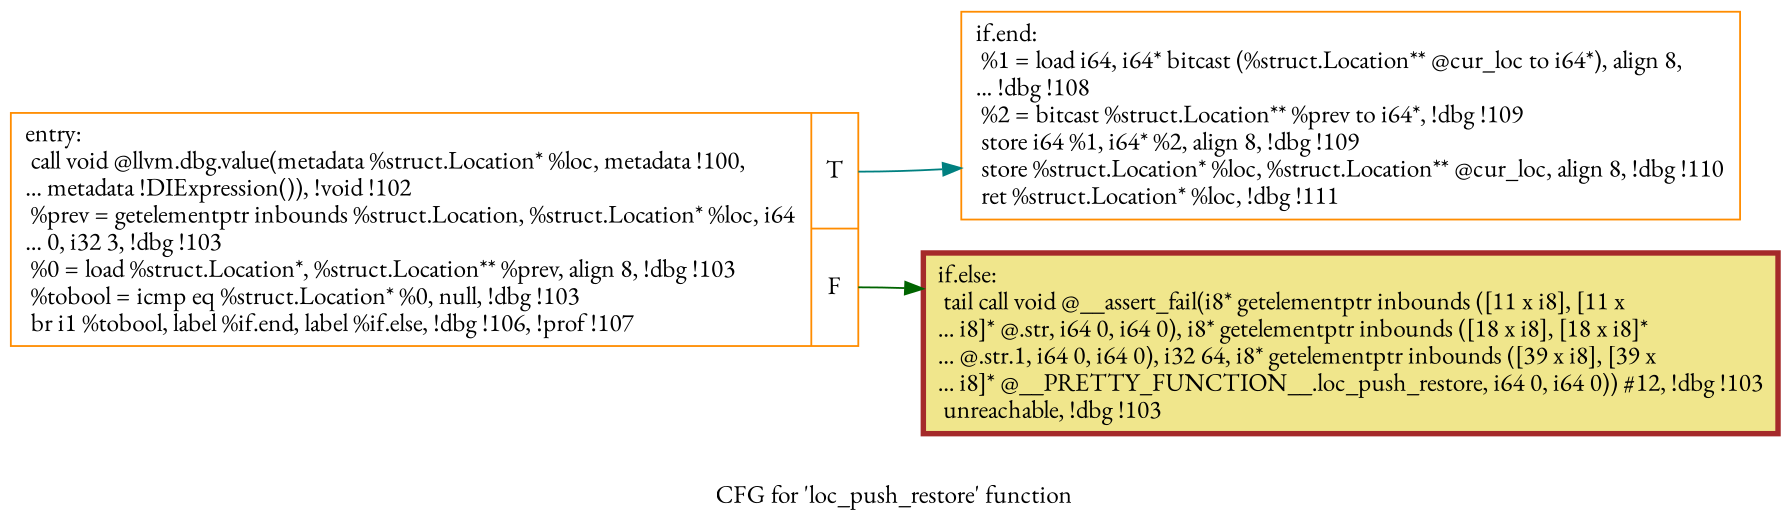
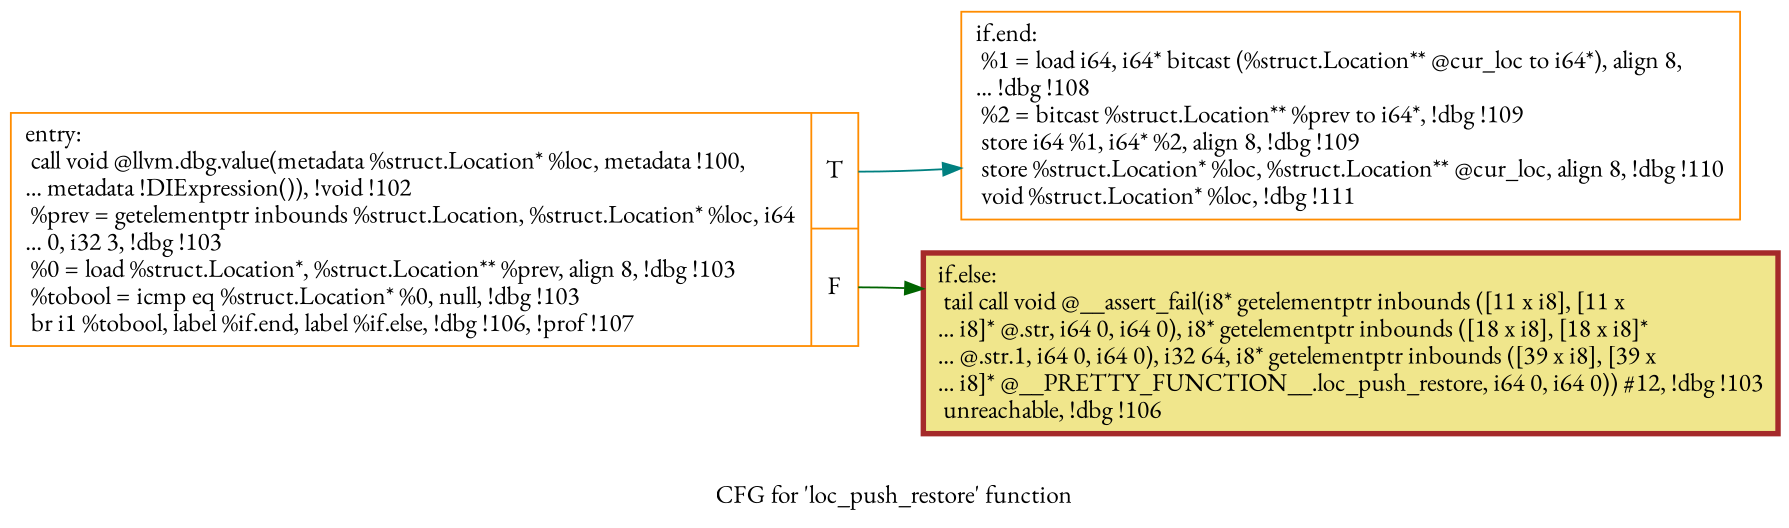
(1158, 196) -> (1166, 196)
(1050, 410) -> (1050, 410)
